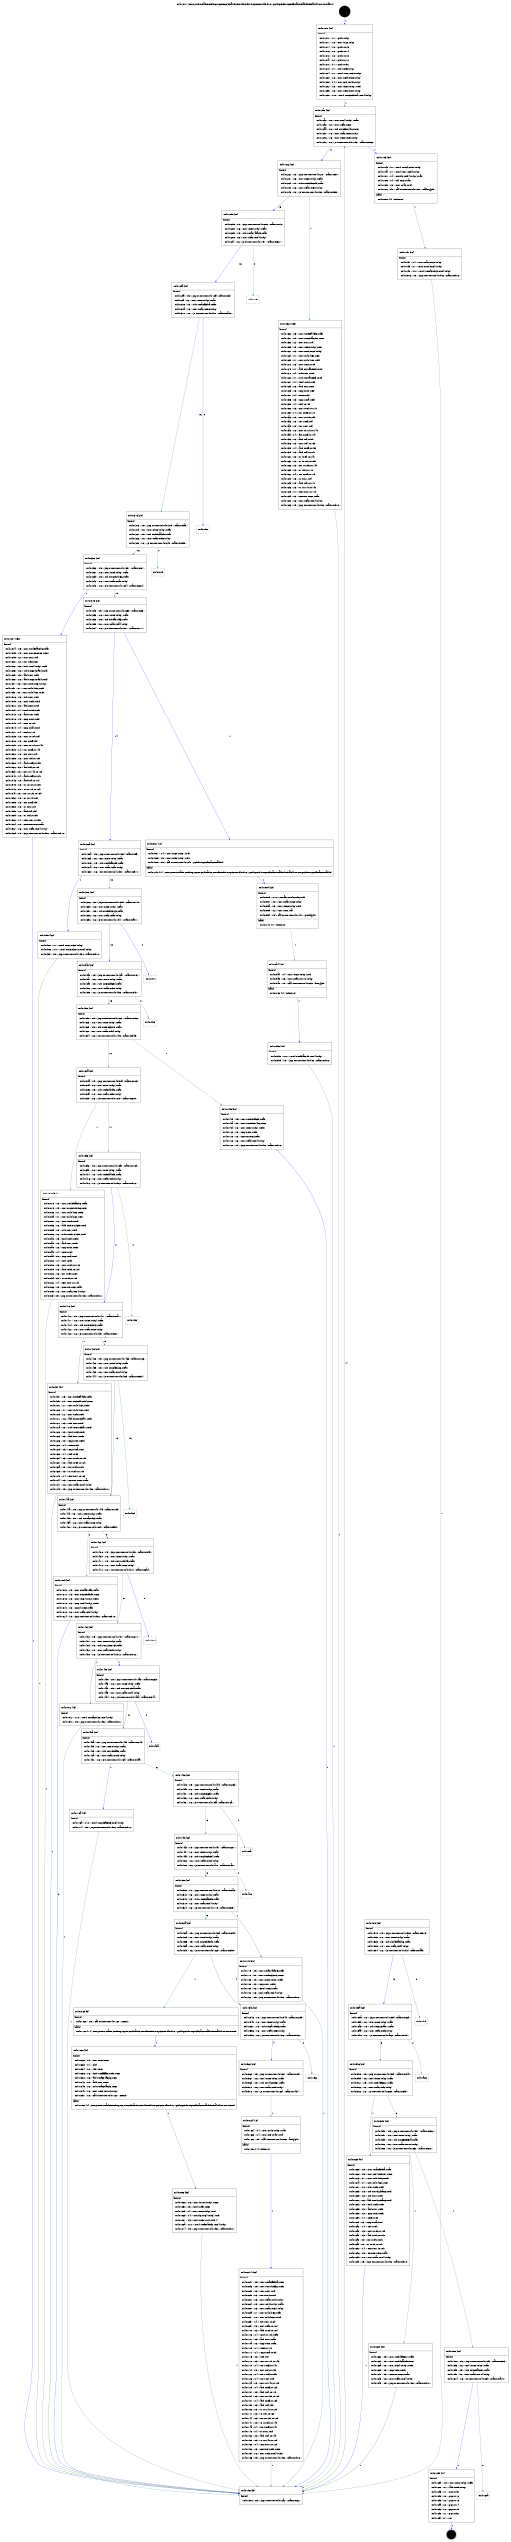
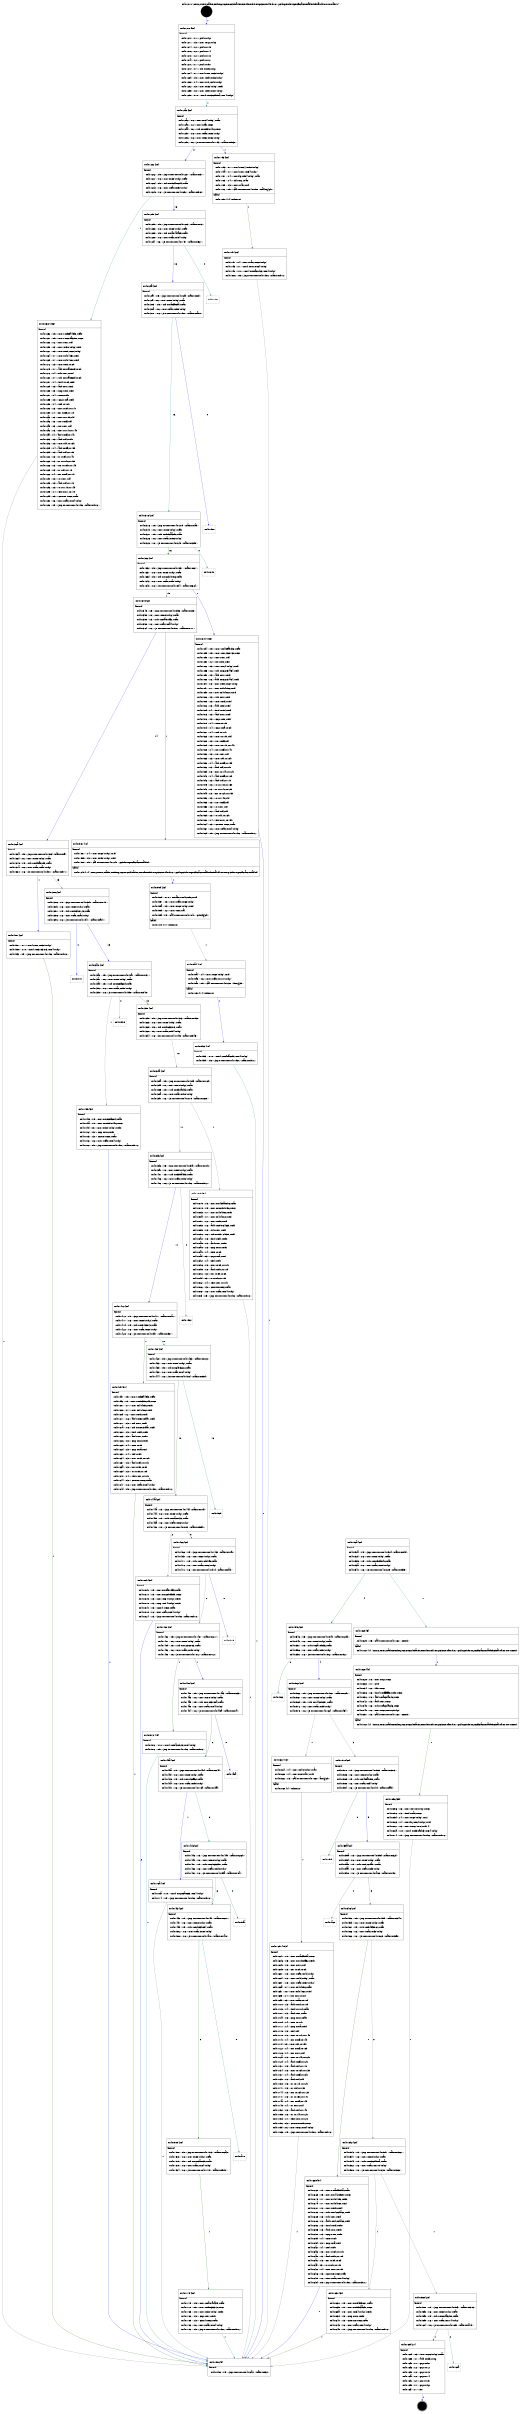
(177, 1072) -> (105, 1050)
(345, 1330) -> none
none -> (342, 1735)
(206, 1915) -> none
